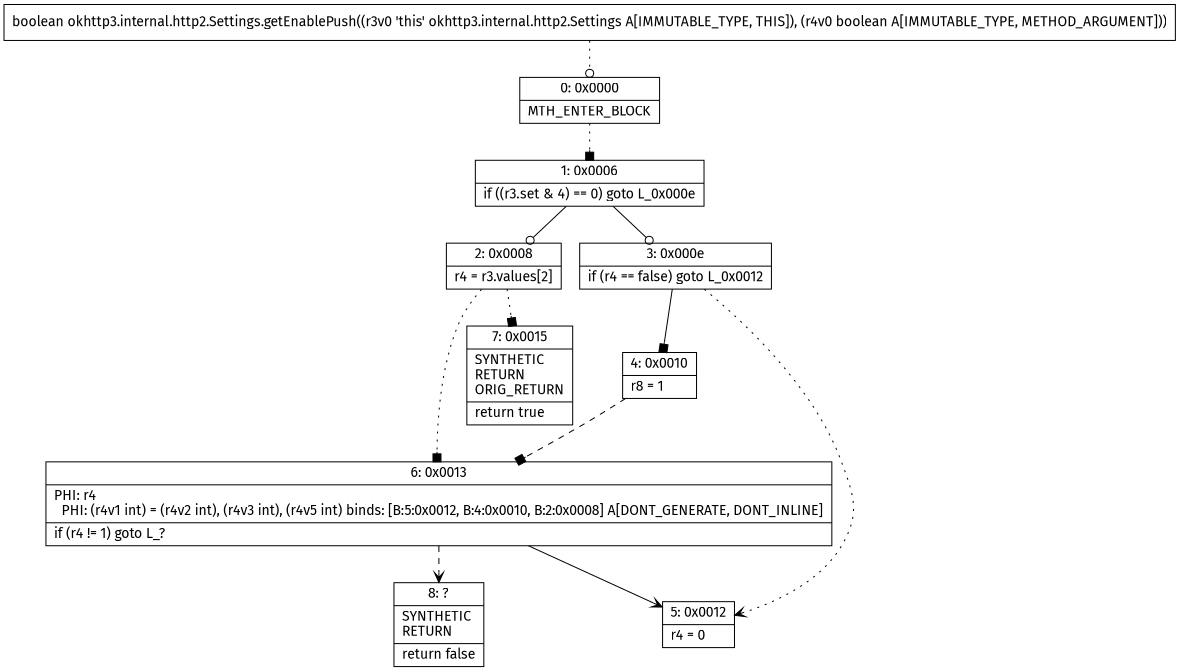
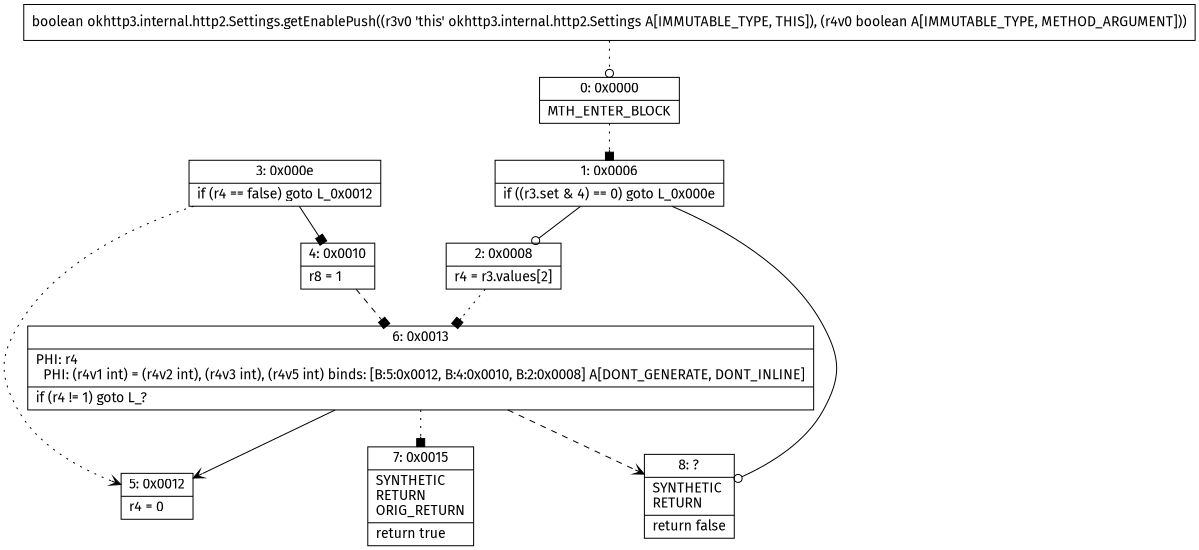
(630, 222) -> (823, 326)
(509, 303) -> (421, 423)
